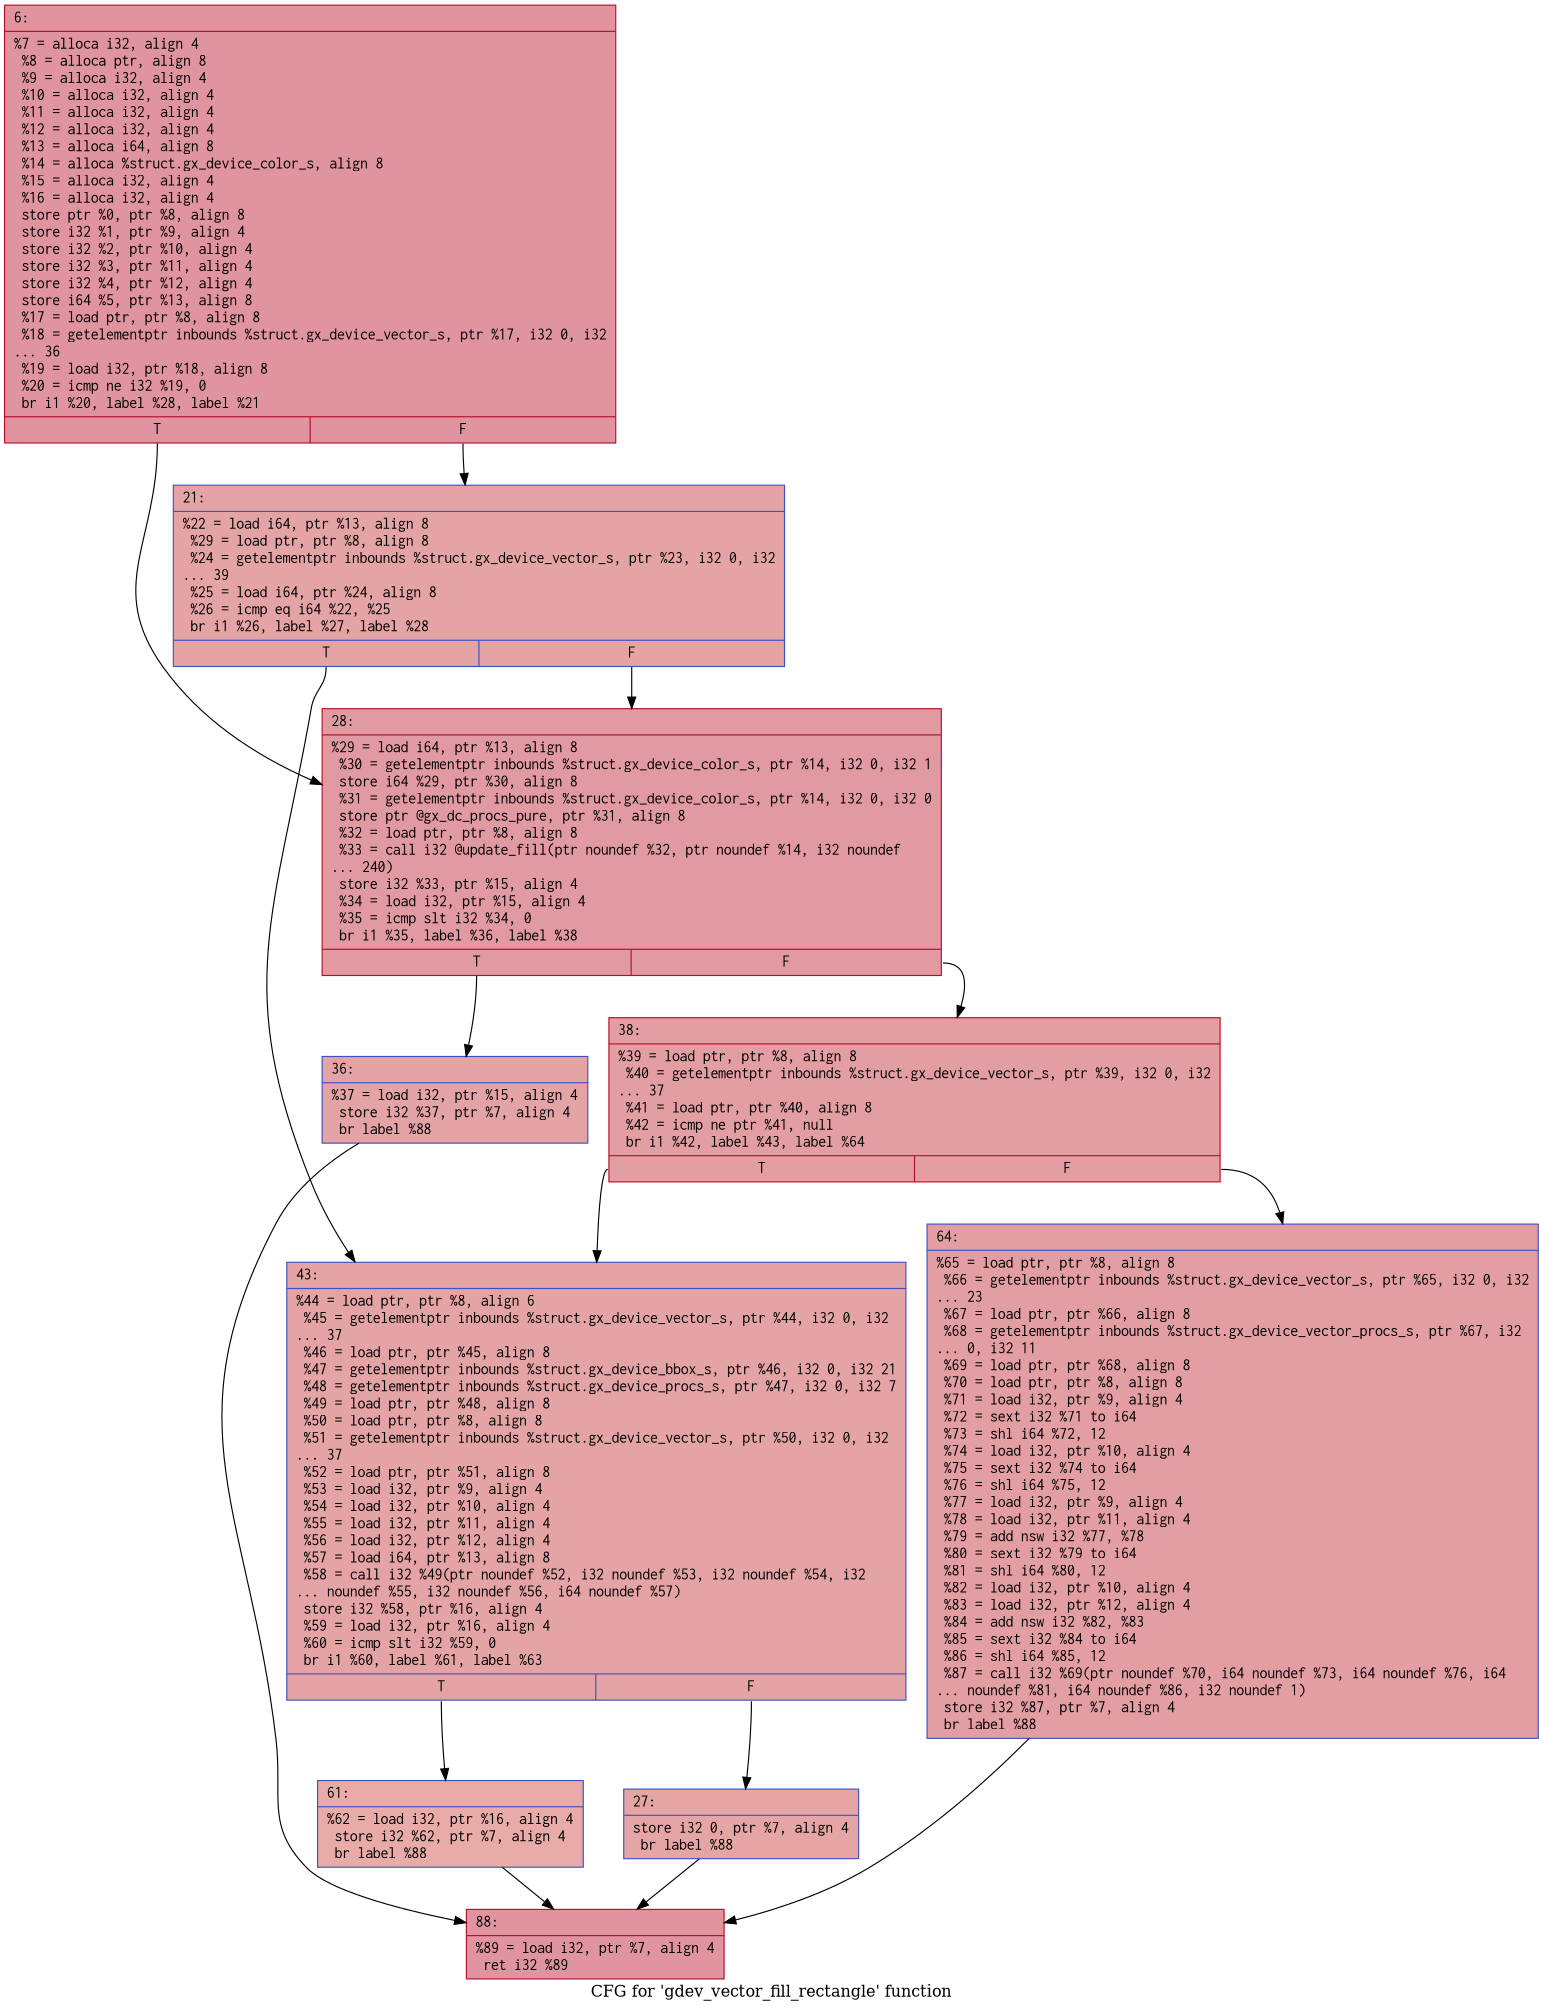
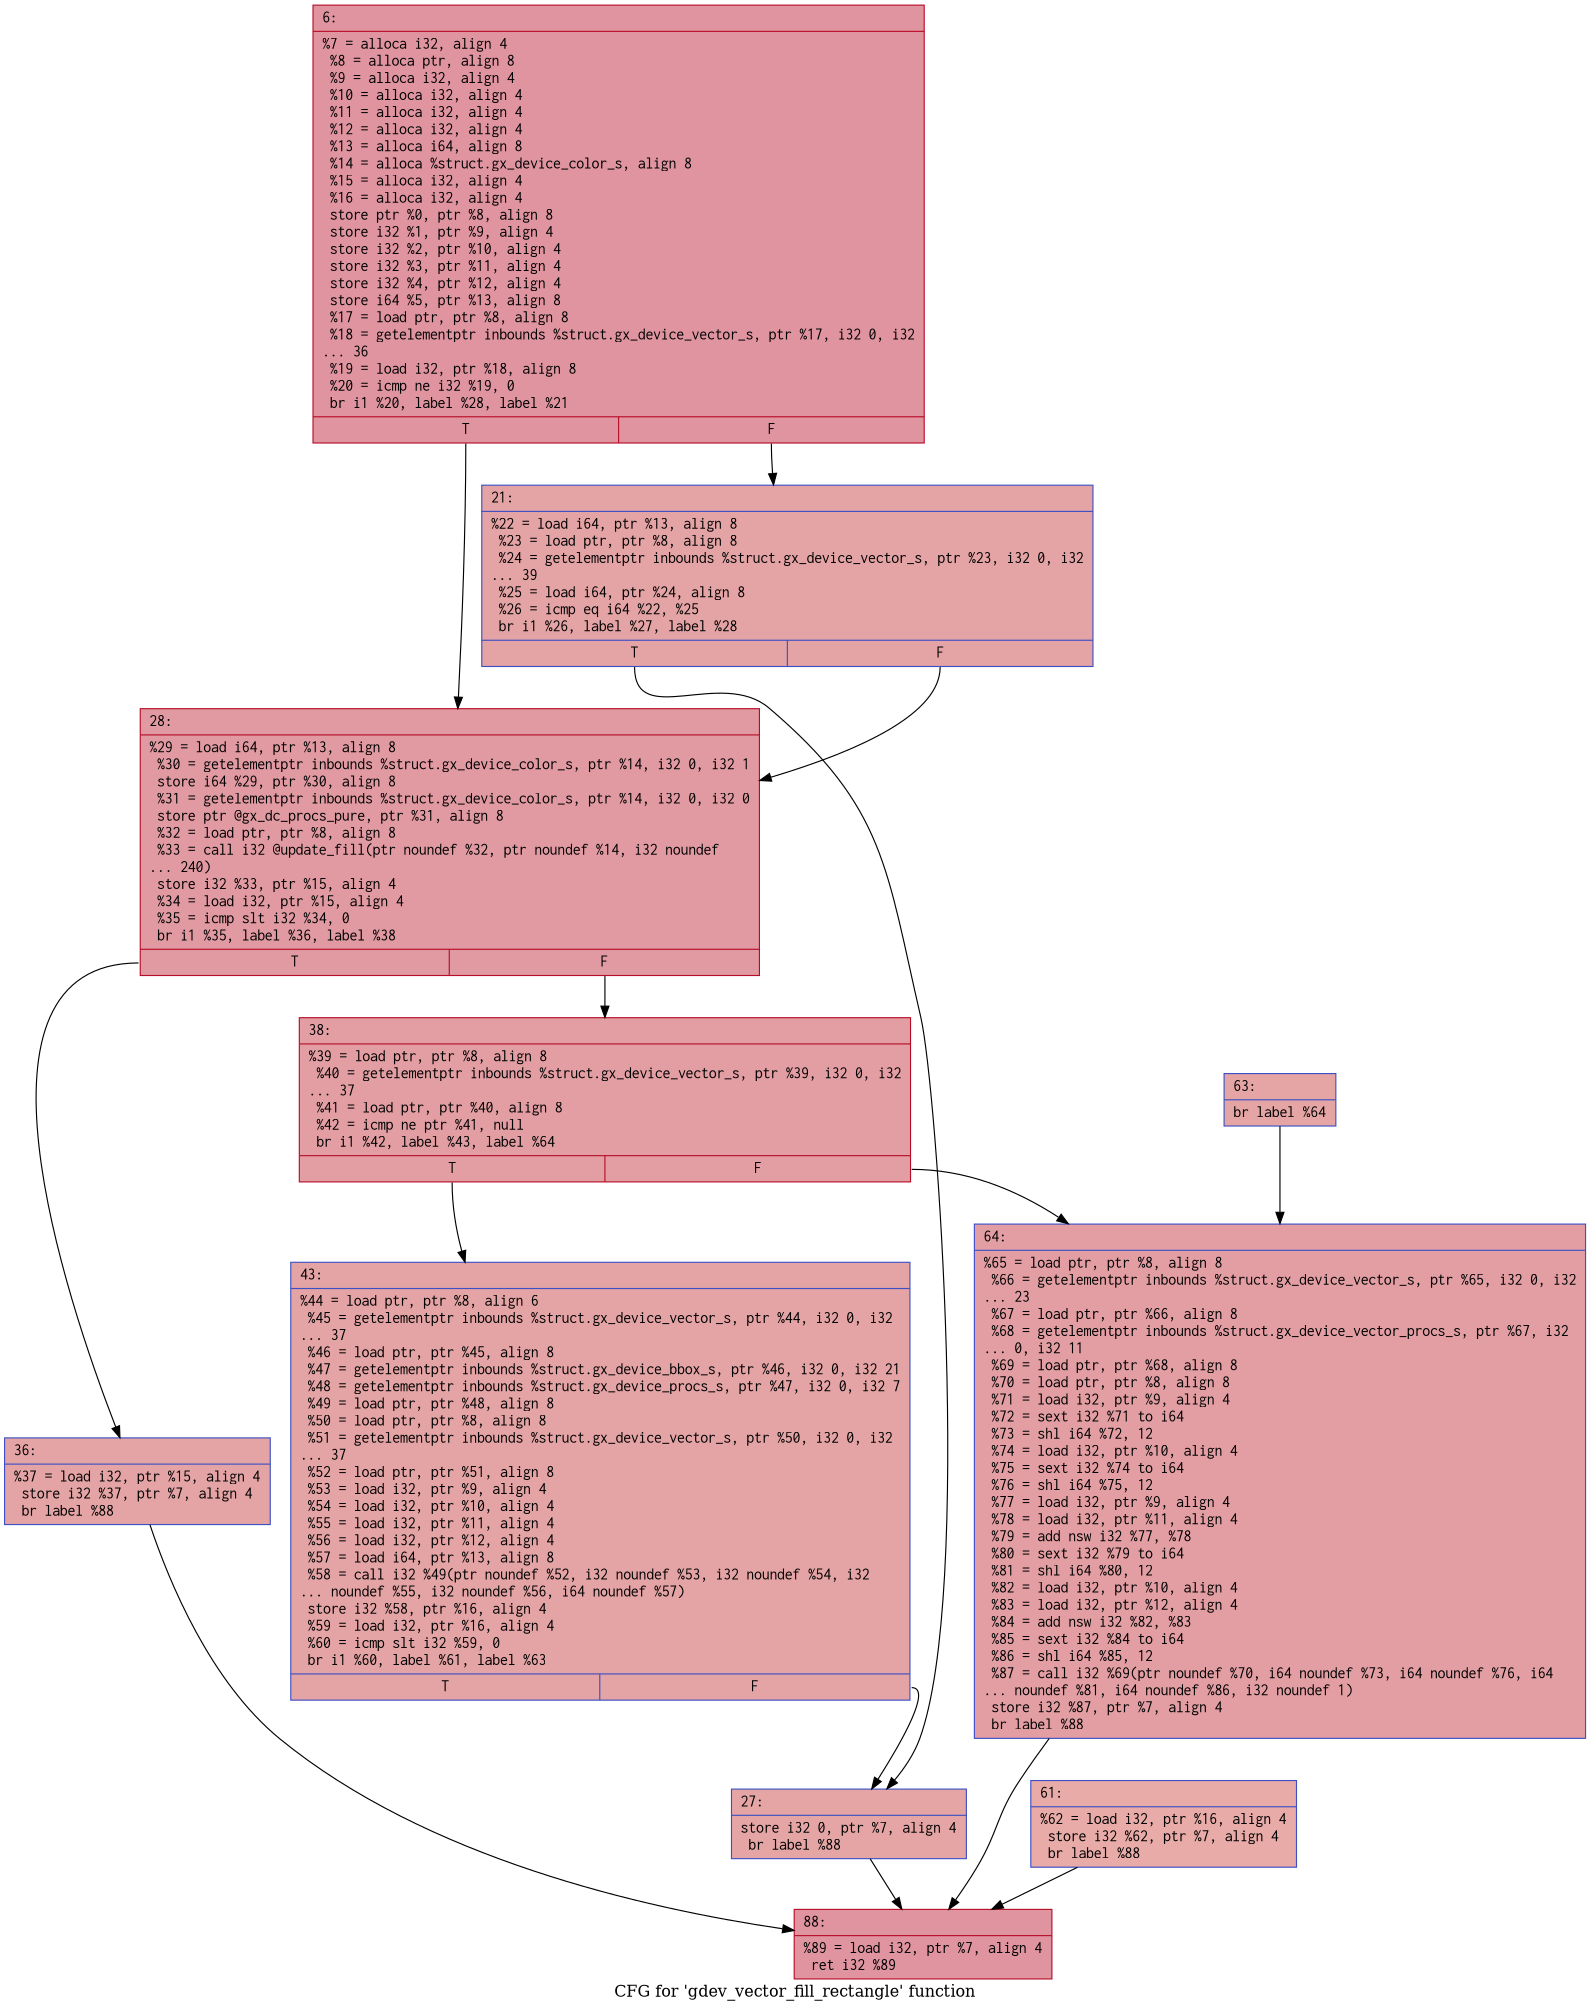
(306, 541) -> (615, 541)
(268, 964) -> (936, 1148)
none -> (1280, 1100)
(442, 1735) -> none
